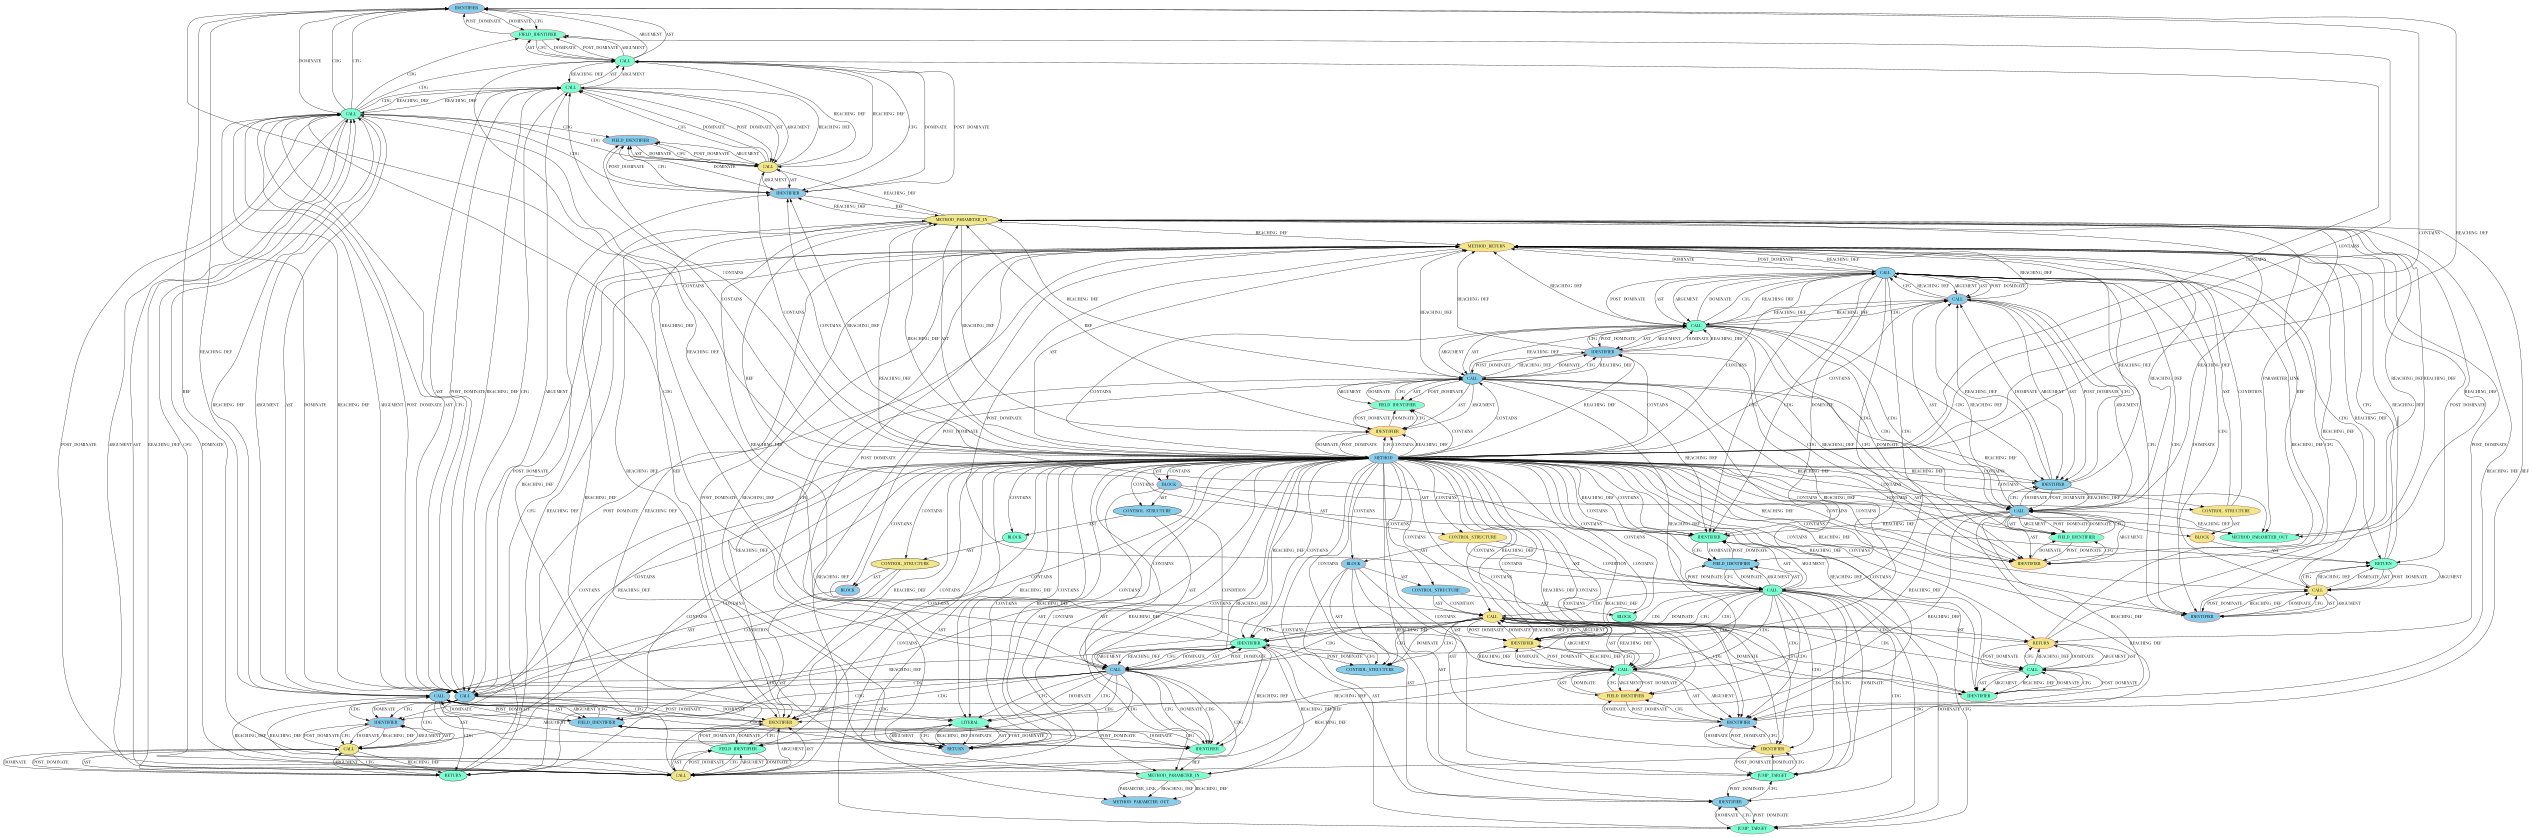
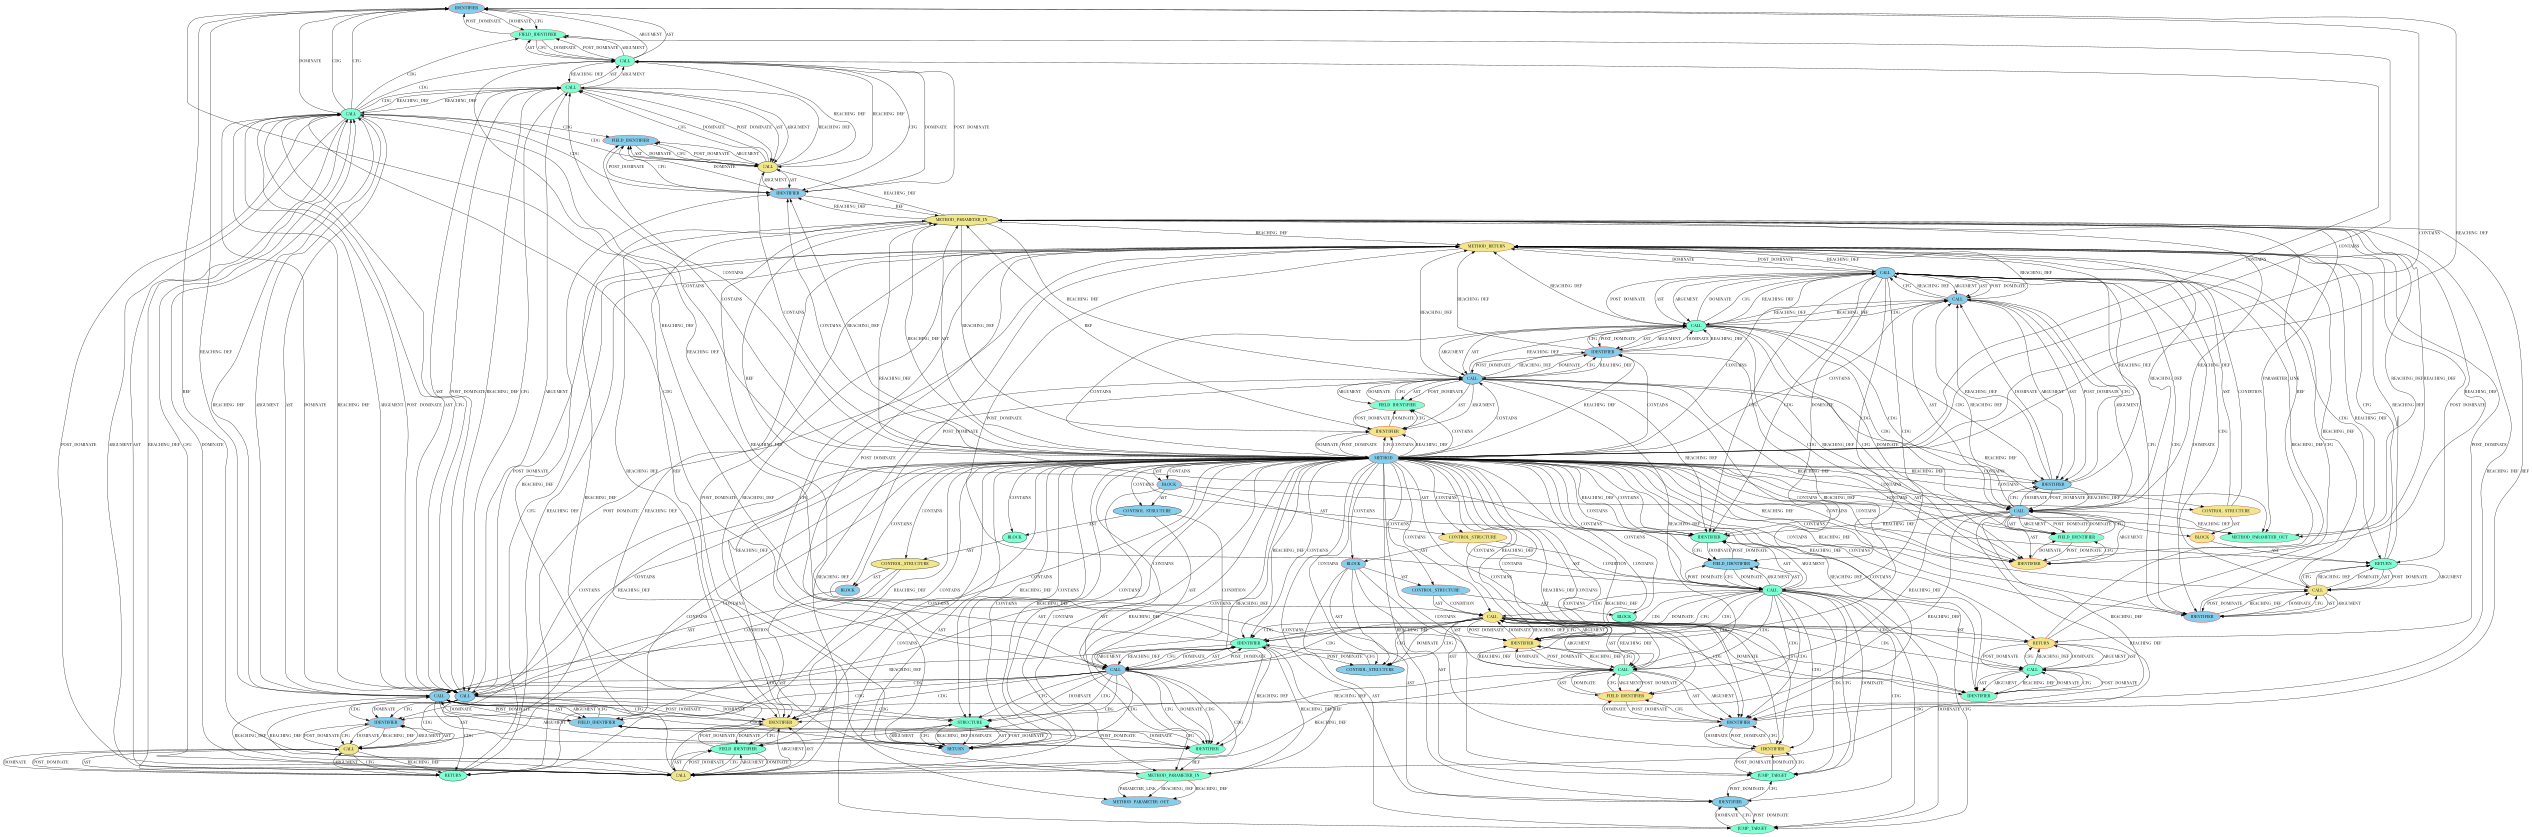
(1049, 348) -> none
(970, 723) -> (970, 723)
